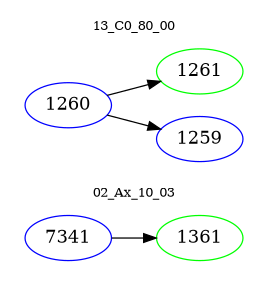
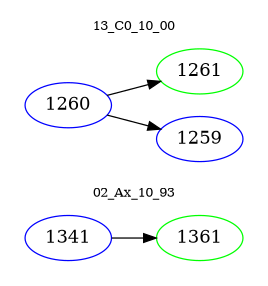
(134, 27) -> (134, 27)
(134, 194) -> (134, 194)
(68, 238) -> (68, 238)
